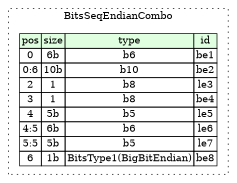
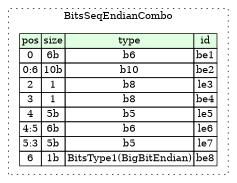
(30, 144) -> (30, 144)
